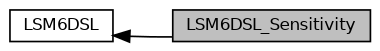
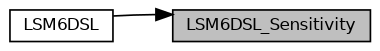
(151, 37) -> (134, 15)
